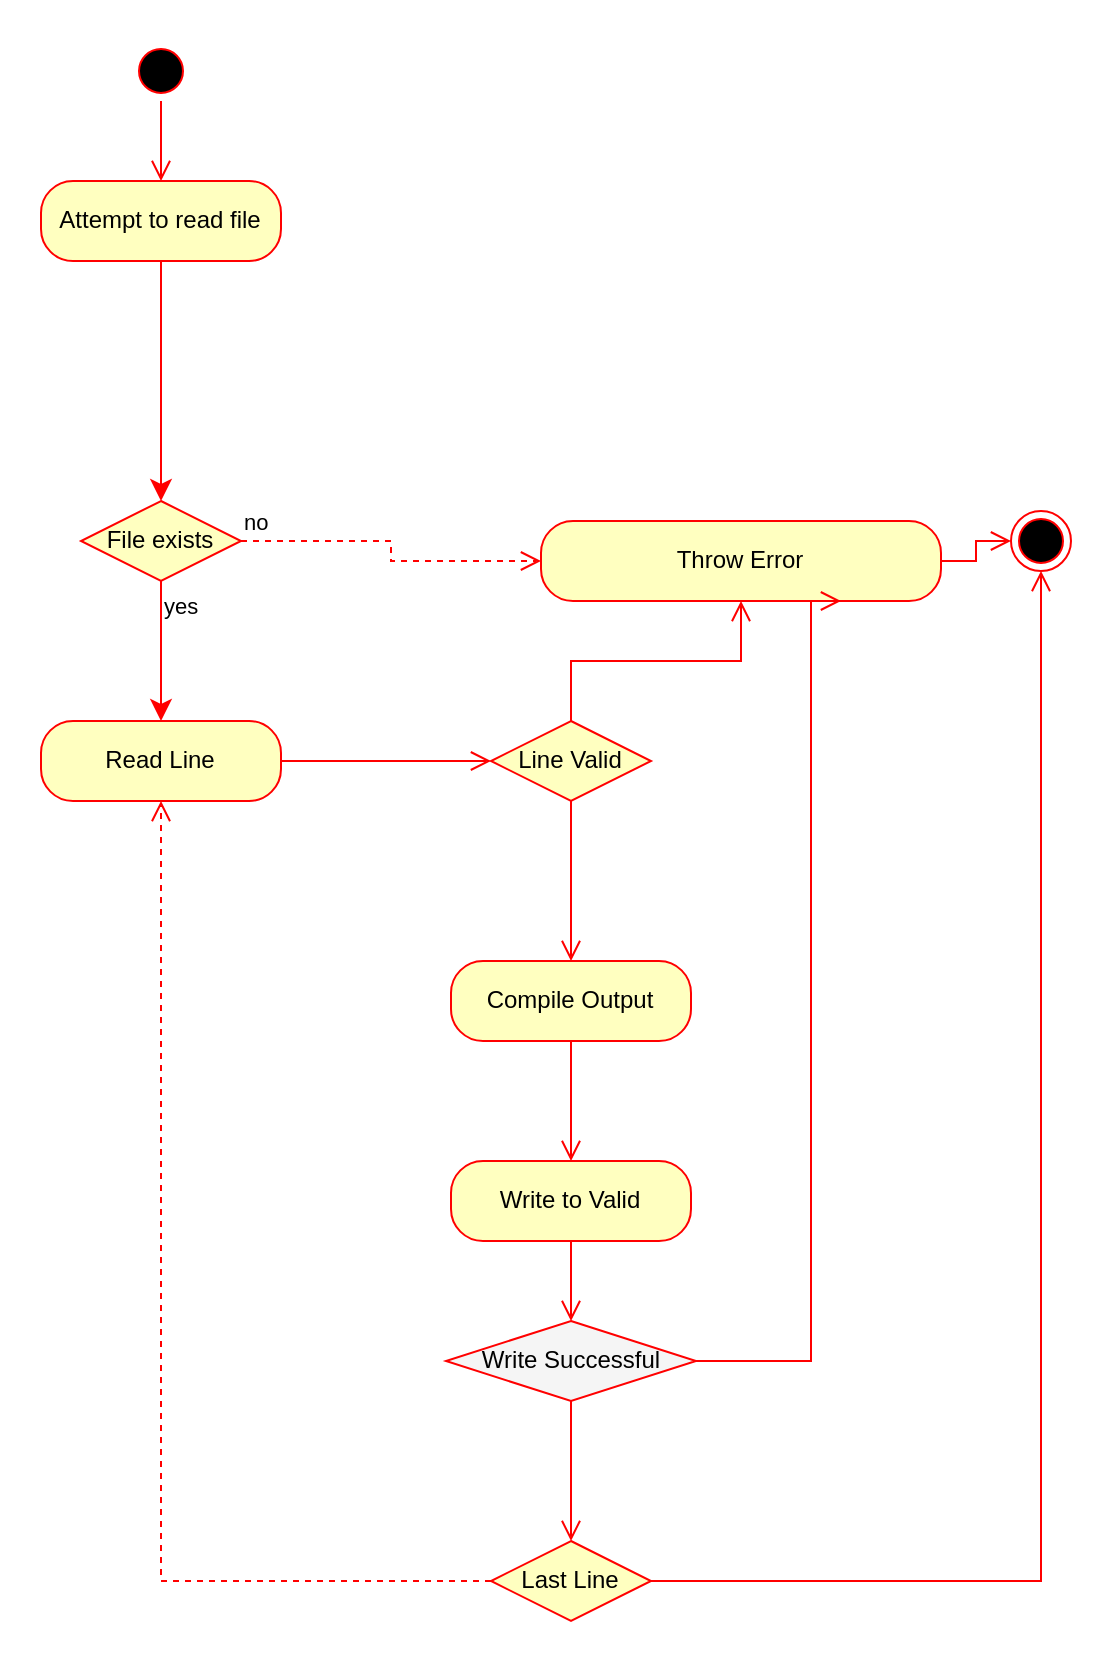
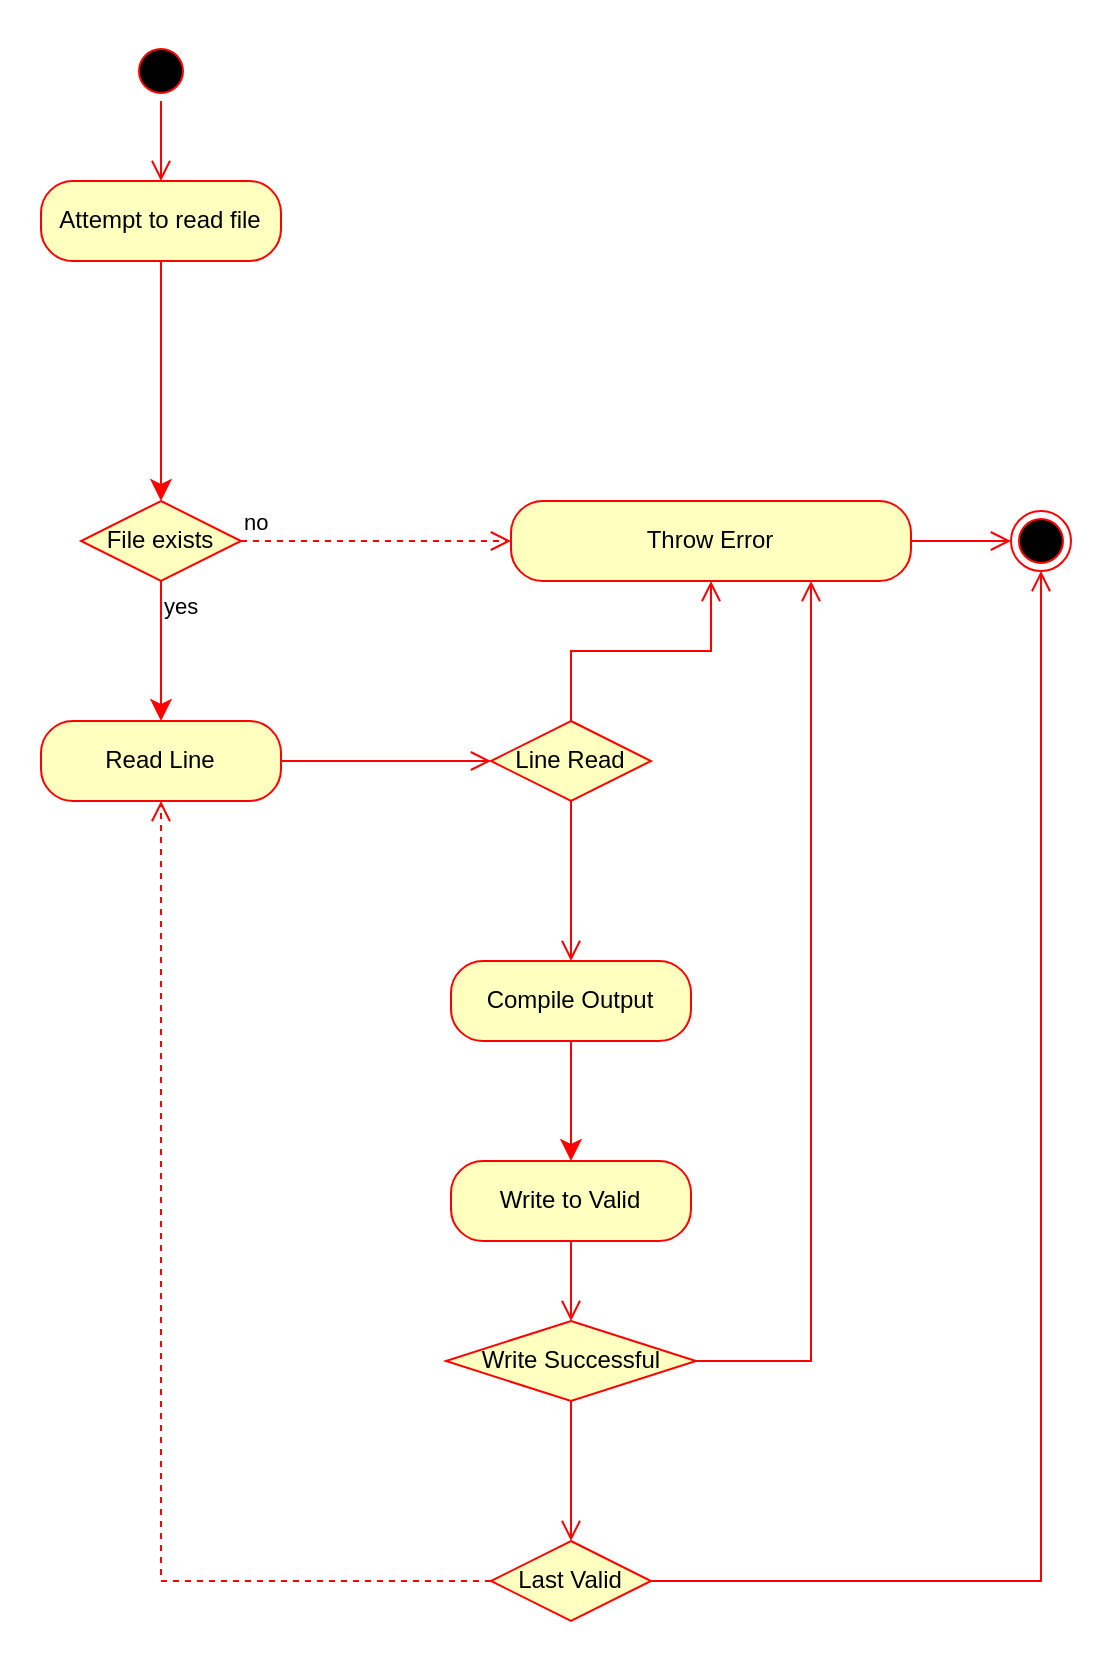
(741, 561) -> (711, 541)
(571, 761) -> (571, 761)
(571, 1147) -> (571, 1143)
(571, 1361) -> (571, 1361)
(571, 1581) -> (571, 1581)
